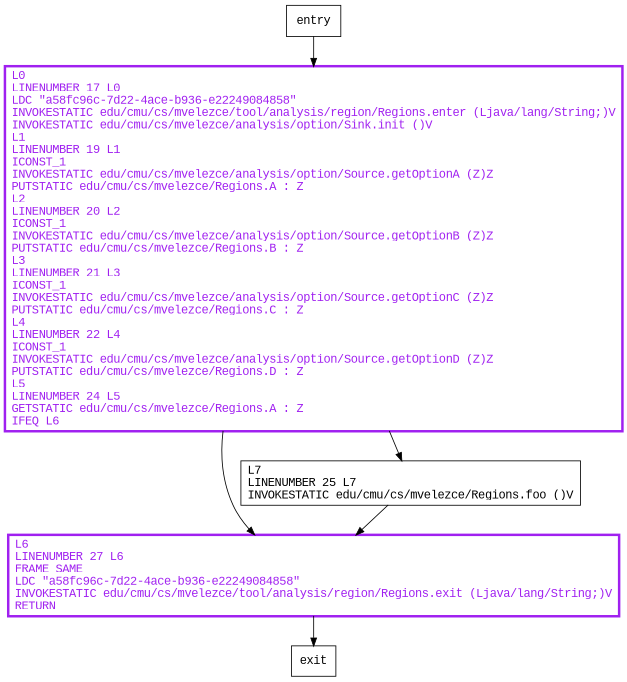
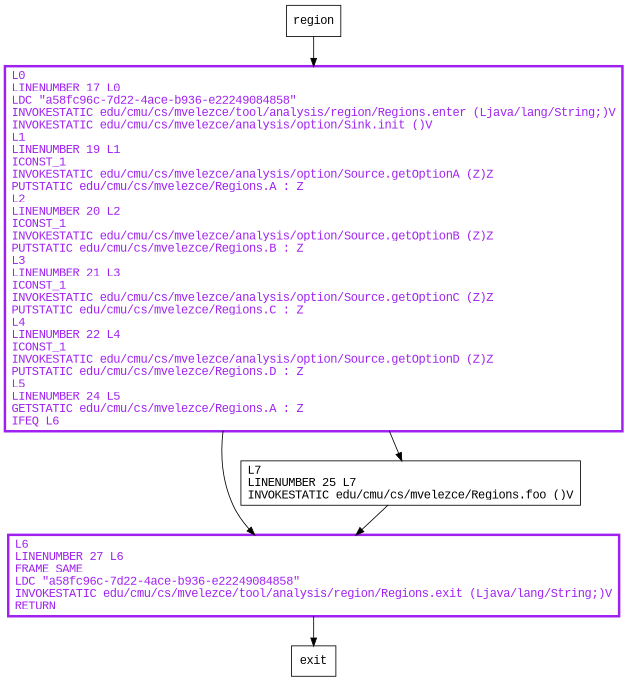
(314, 21) -> (314, 21)
